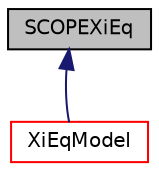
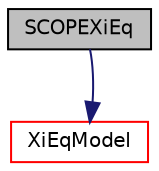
(66, 96) -> (93, 76)
